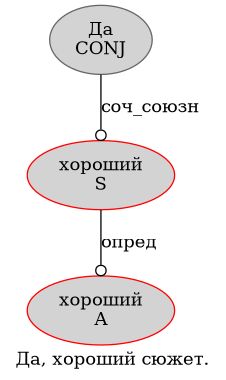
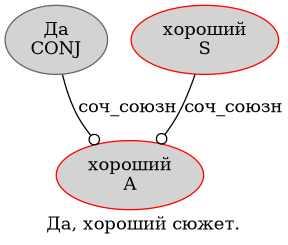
(101, 102) -> (73, 107)
(129, 243) -> (233, 108)
